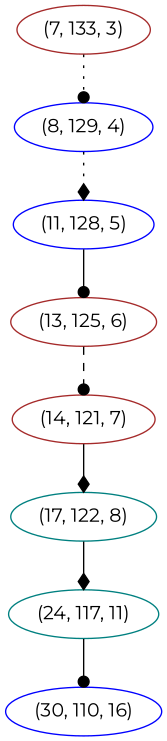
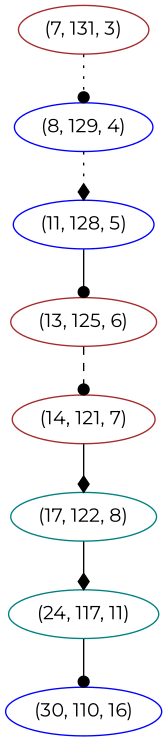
(84, 30) -> (84, 30)
